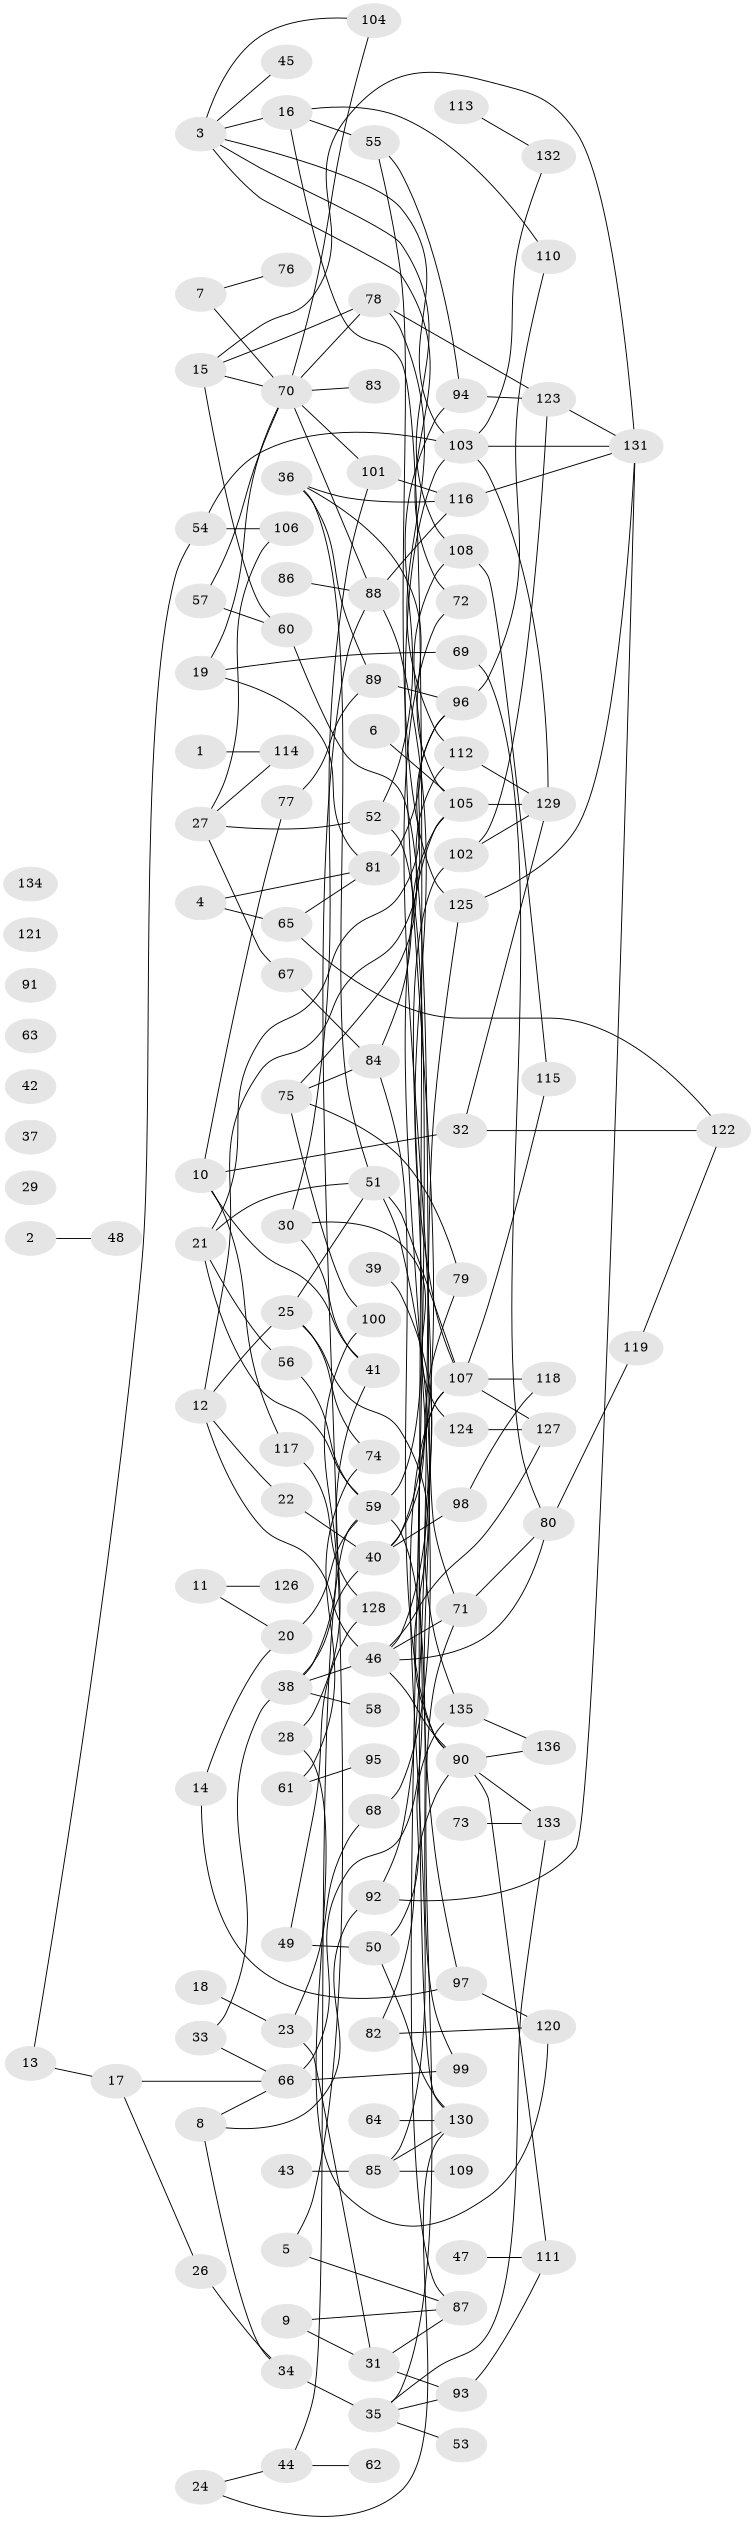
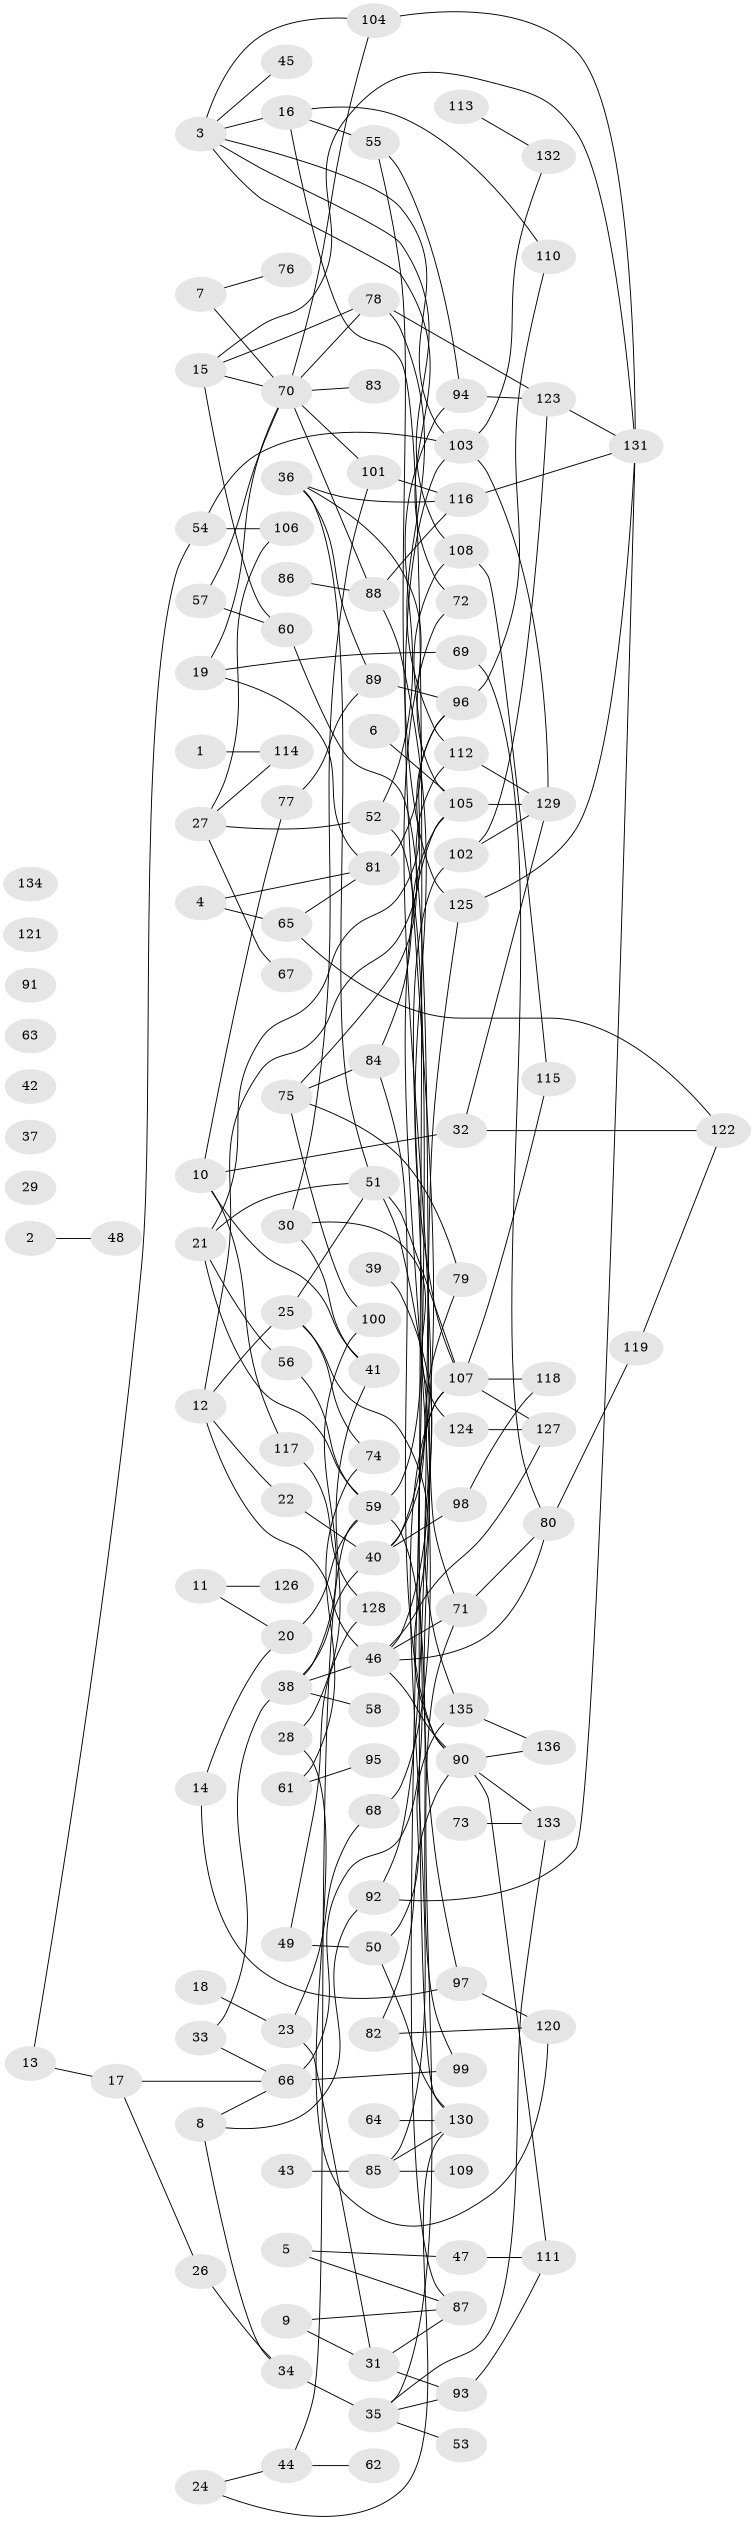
(552, 446) -> (612, 144)
(335, 1023) -> none
(333, 1422) -> (374, 2254)
